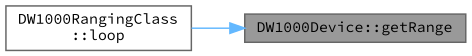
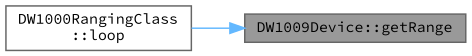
(355, 28) -> (355, 28)
